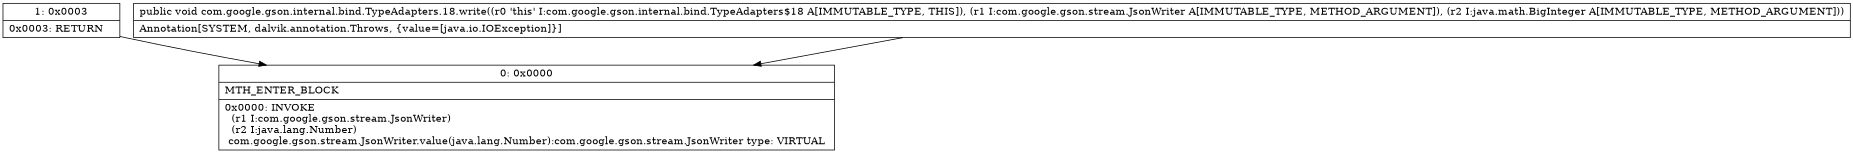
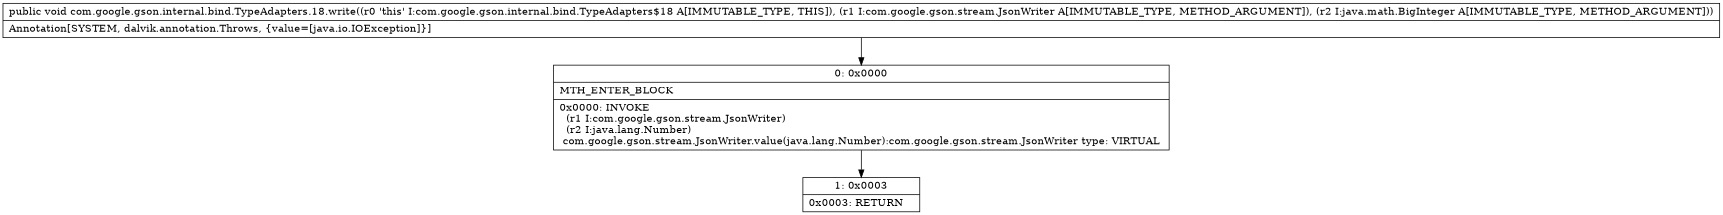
(189, 51) -> (861, 160)
